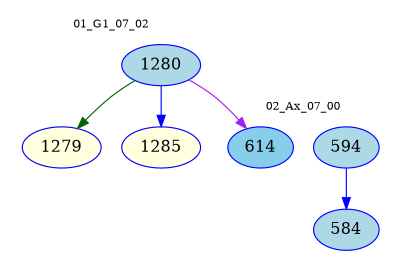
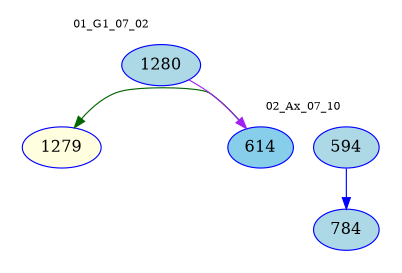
(109, 99) -> (167, 88)
(303, 107) -> (303, 107)
(161, 147) -> none
(346, 230) -> (346, 230)
